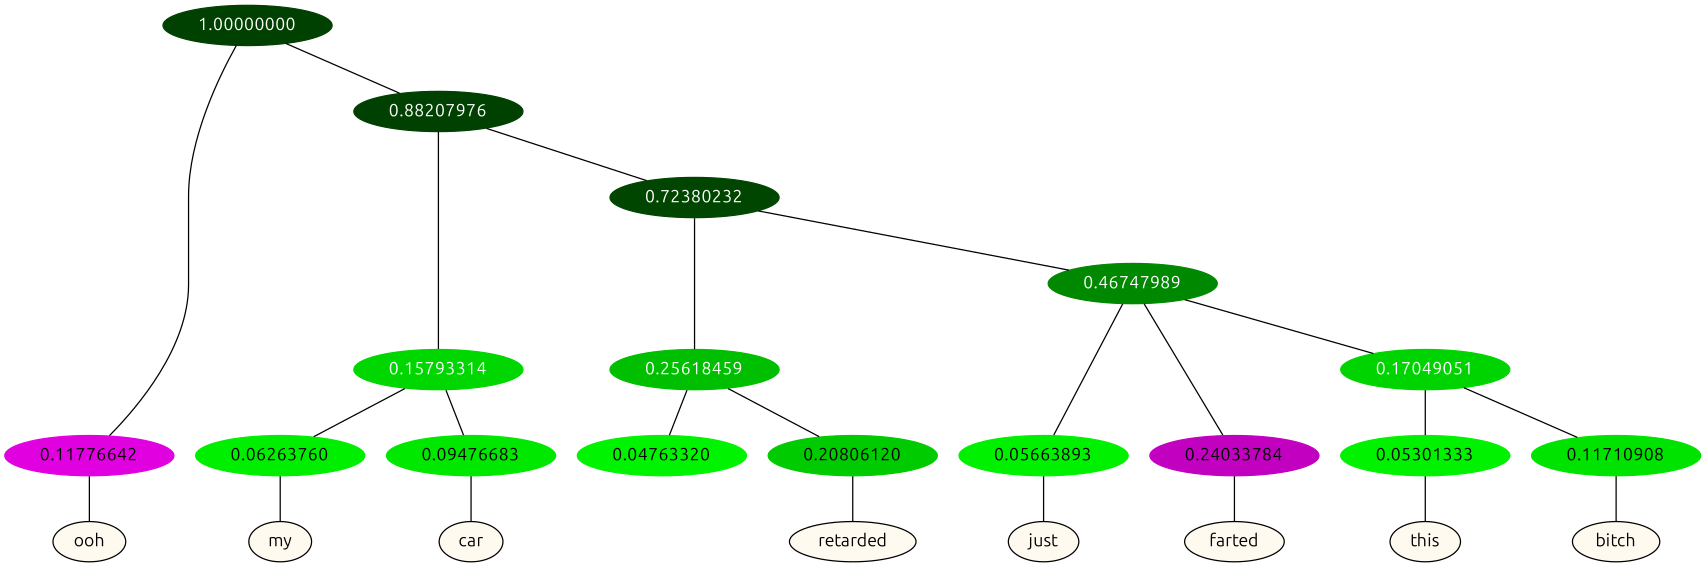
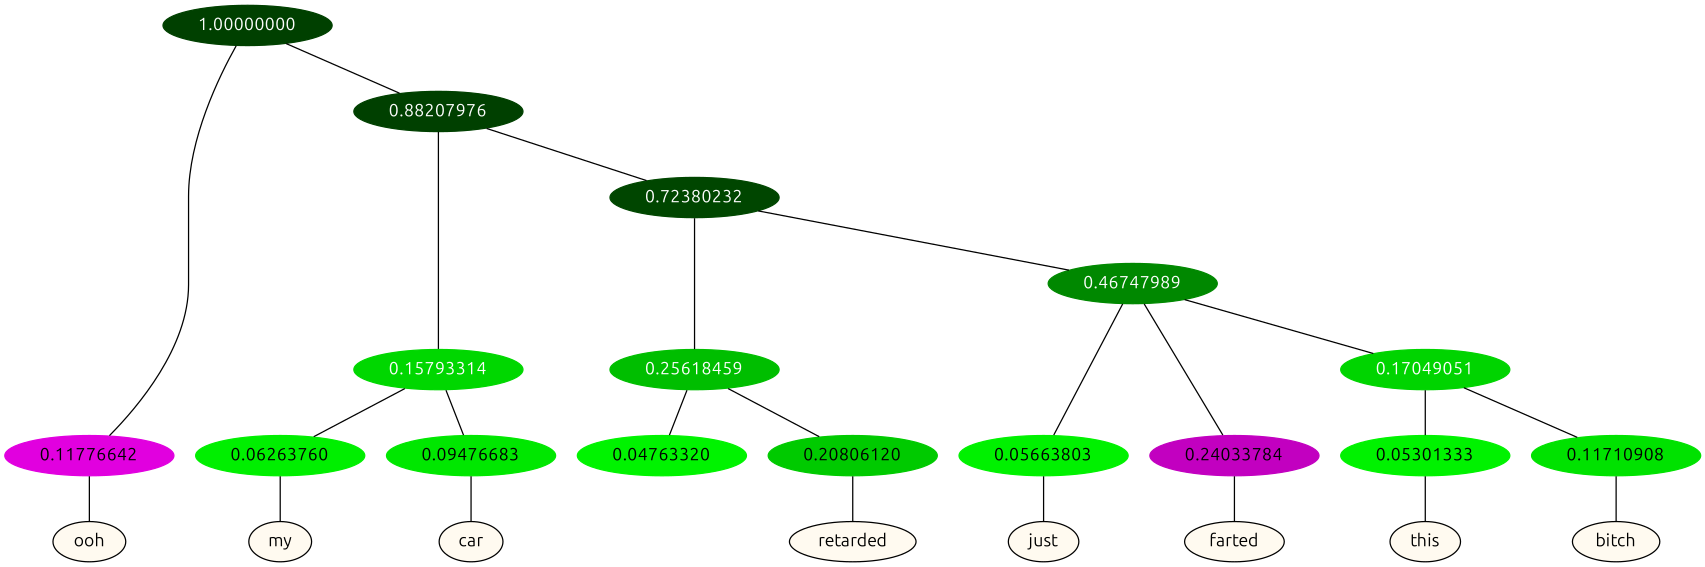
(1044, 456) -> (1044, 456)
